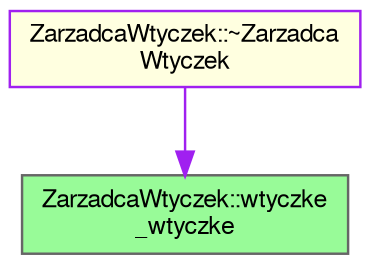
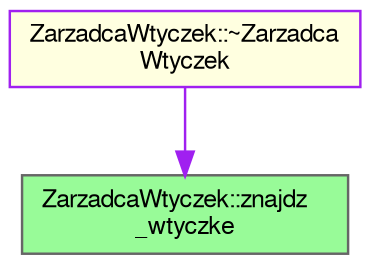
(185, 214) -> (185, 214)
